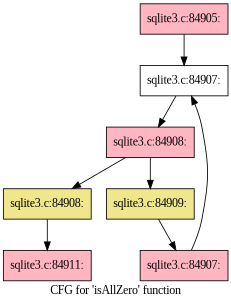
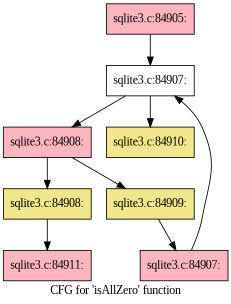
none -> (150, 142)
